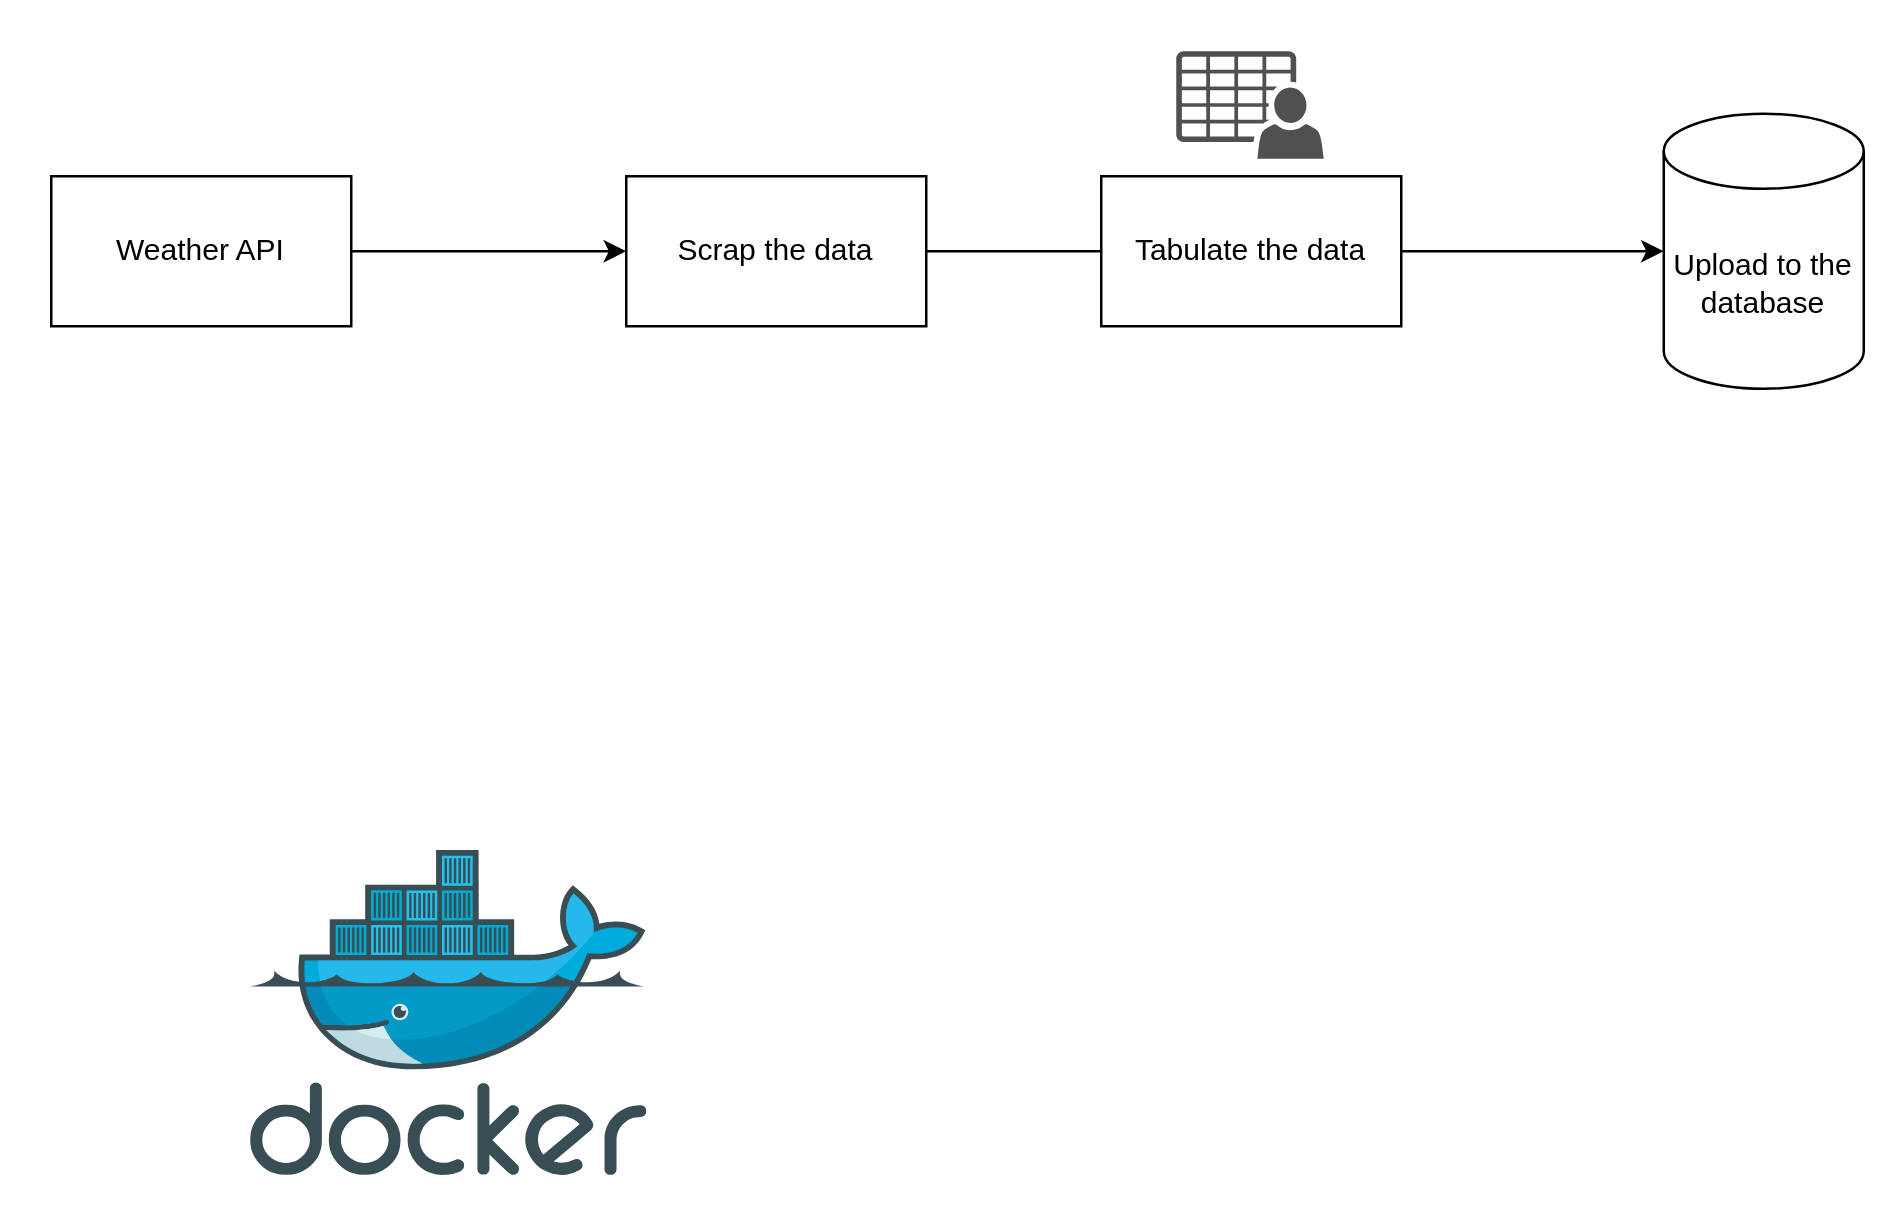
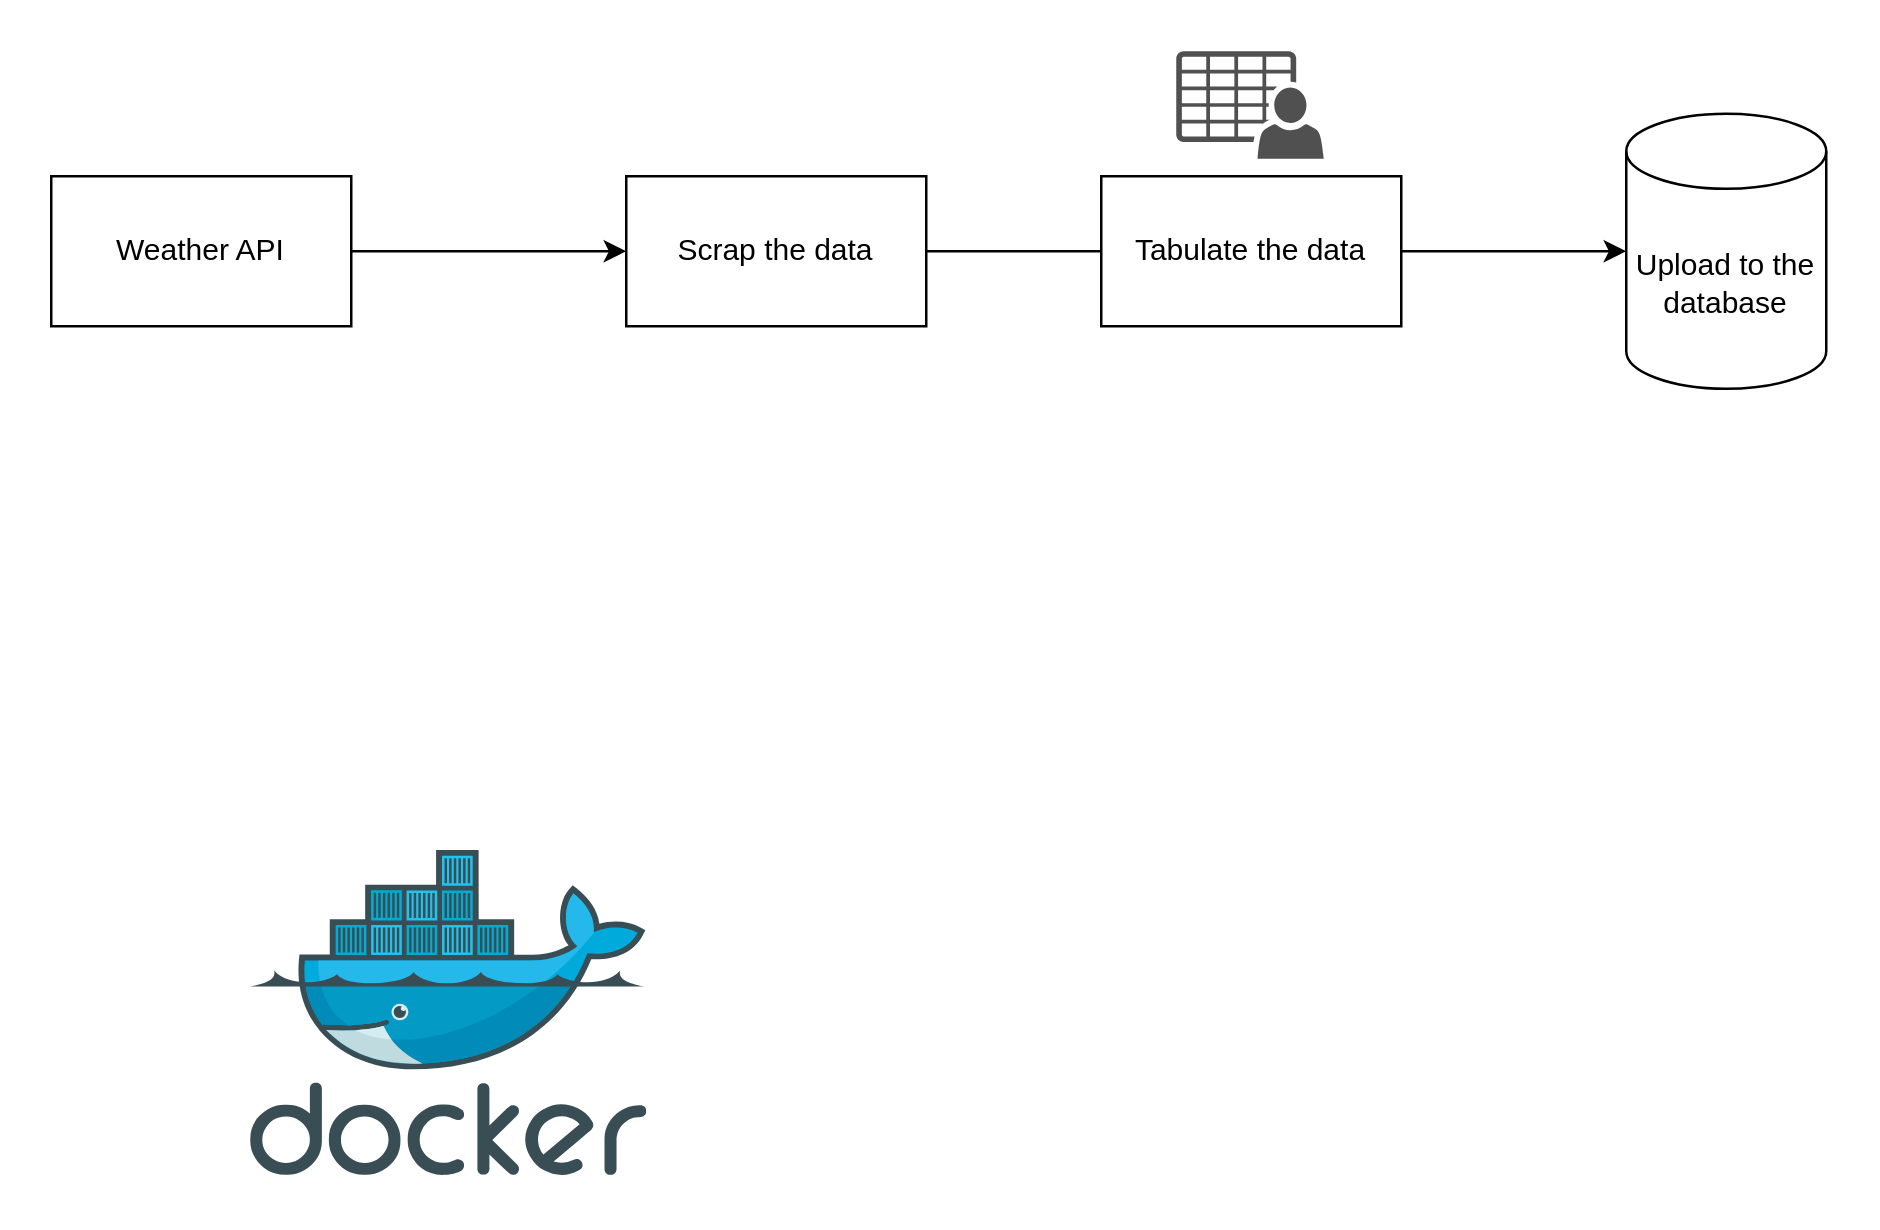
(1764, 251) -> (1726, 251)
